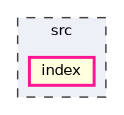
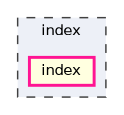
(62, 32) -> (62, 32)
